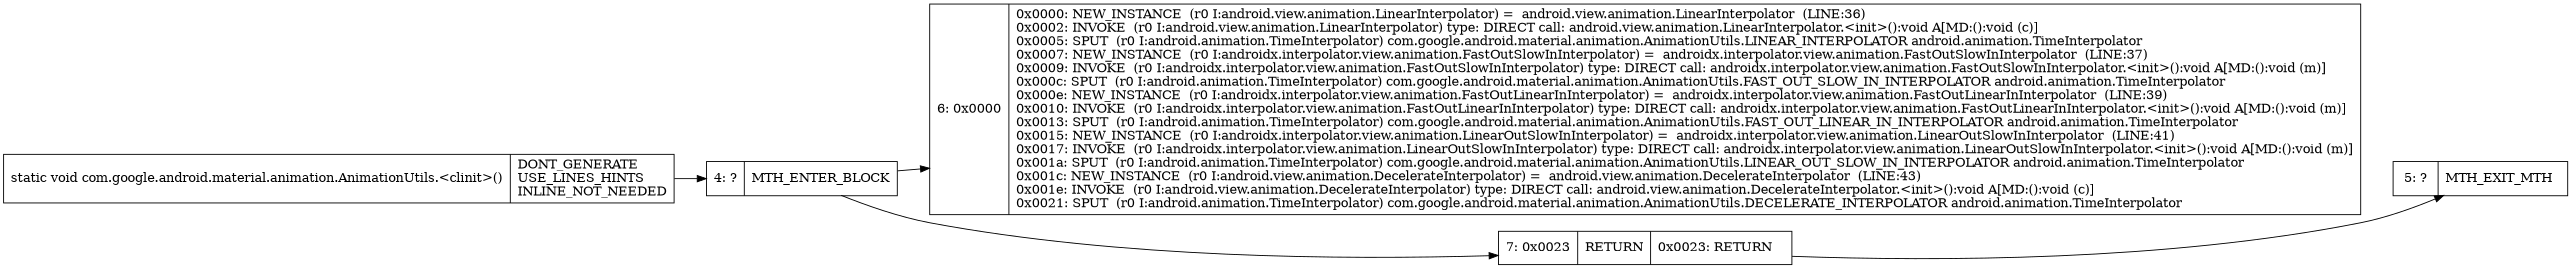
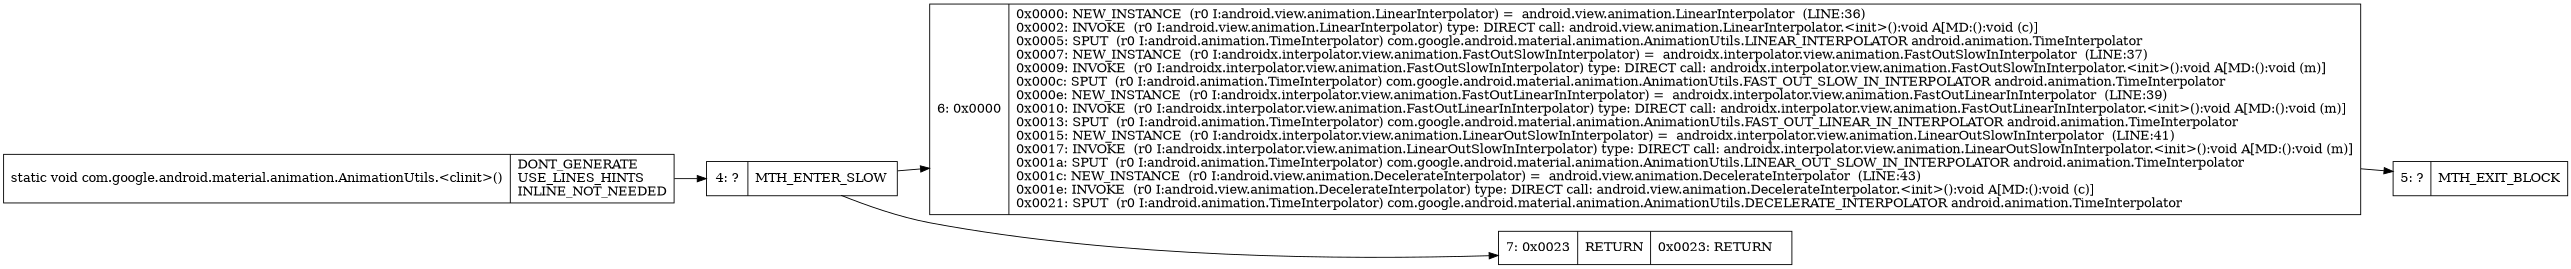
(821, 178) -> (821, 178)
(2499, 178) -> (2499, 178)
(2117, 253) -> (2372, 170)
